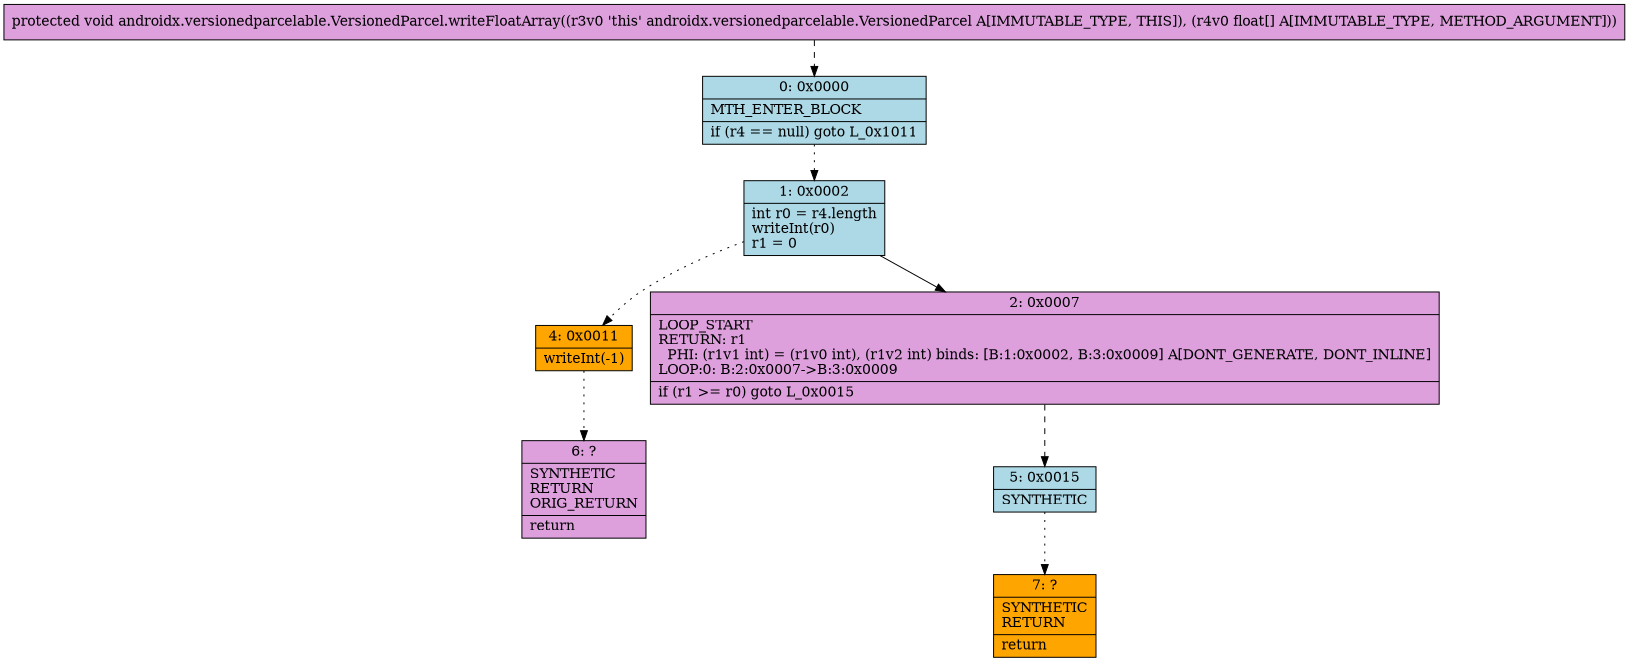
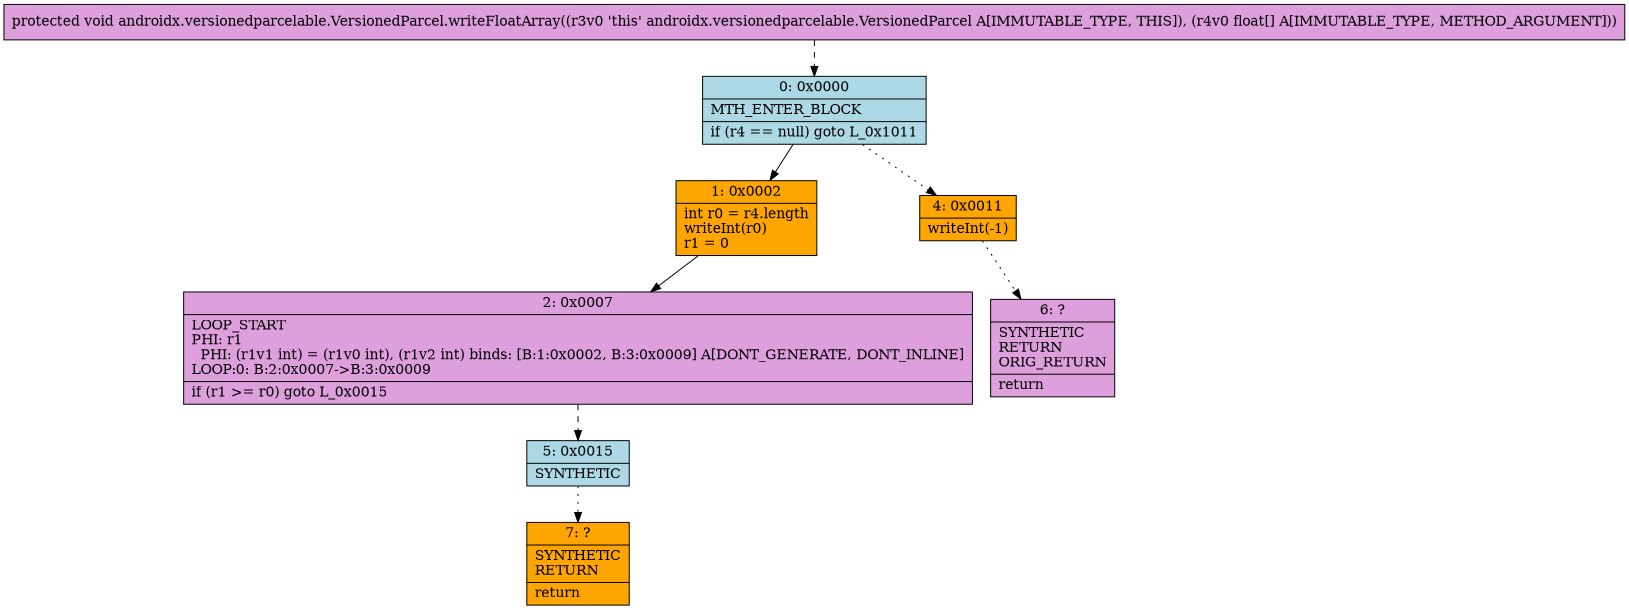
(814, 157) -> (784, 158)
(814, 218) -> (746, 218)
(673, 273) -> (895, 167)
(705, 340) -> (220, 340)
